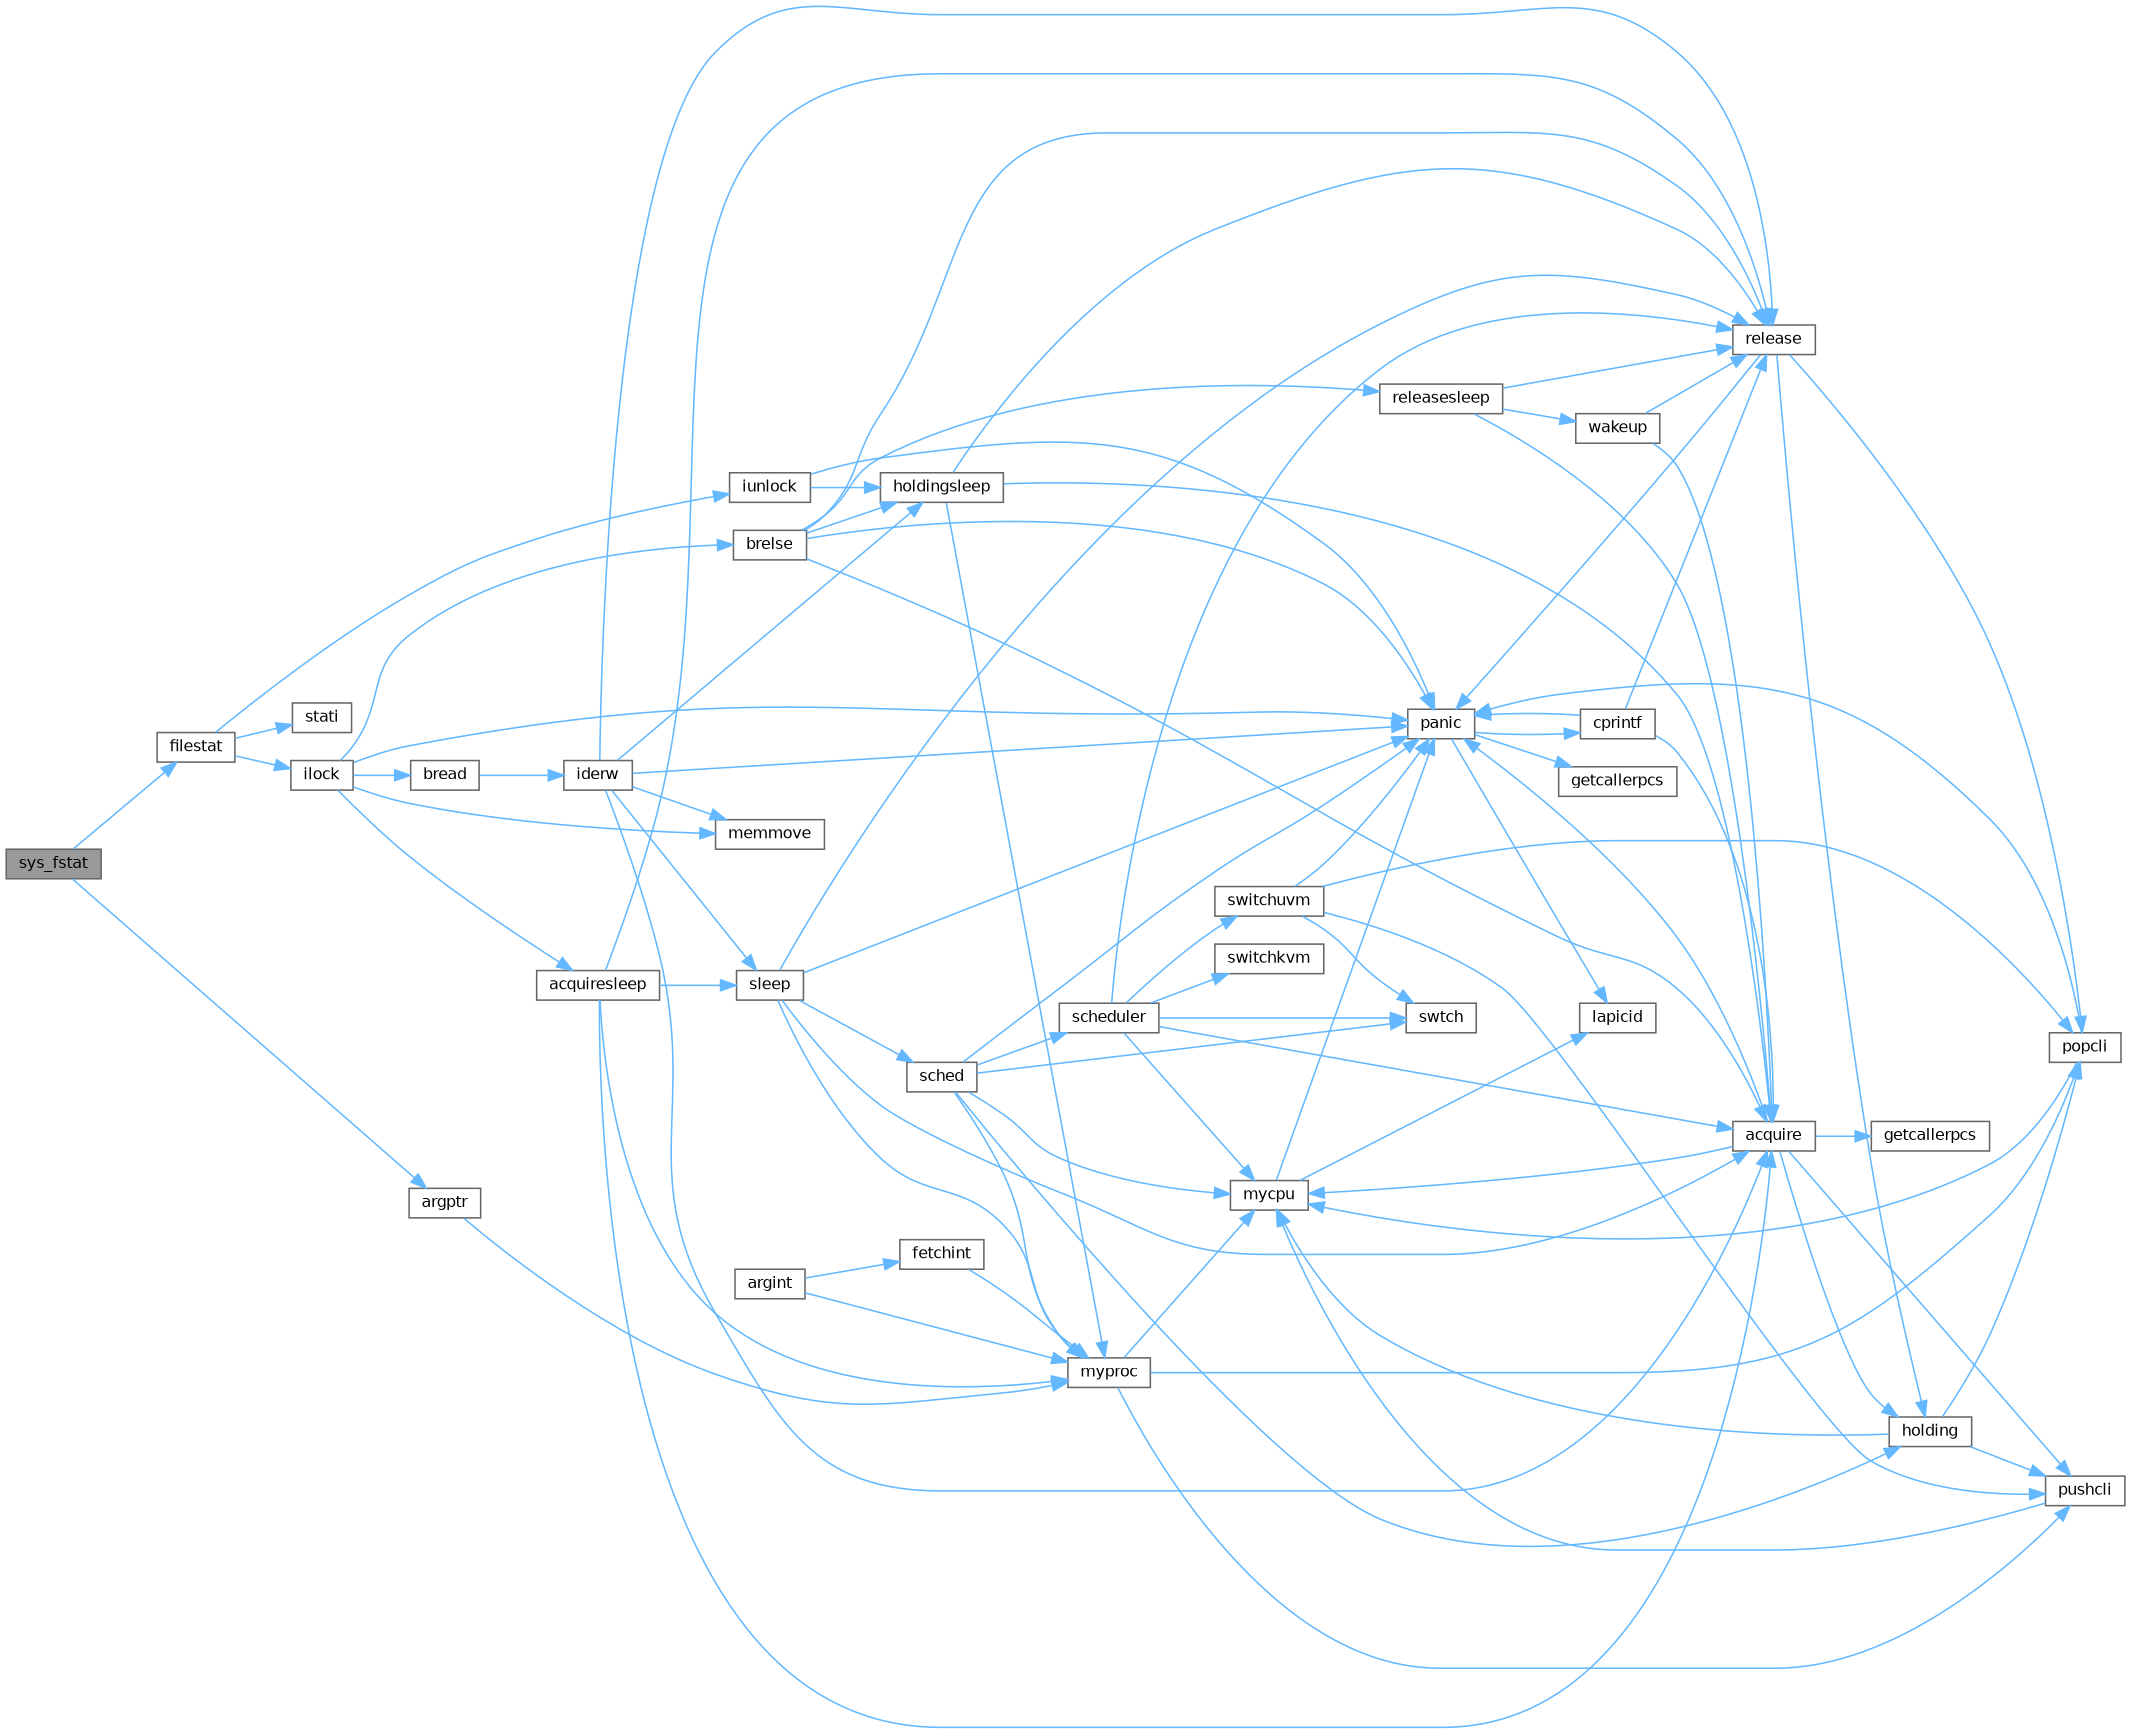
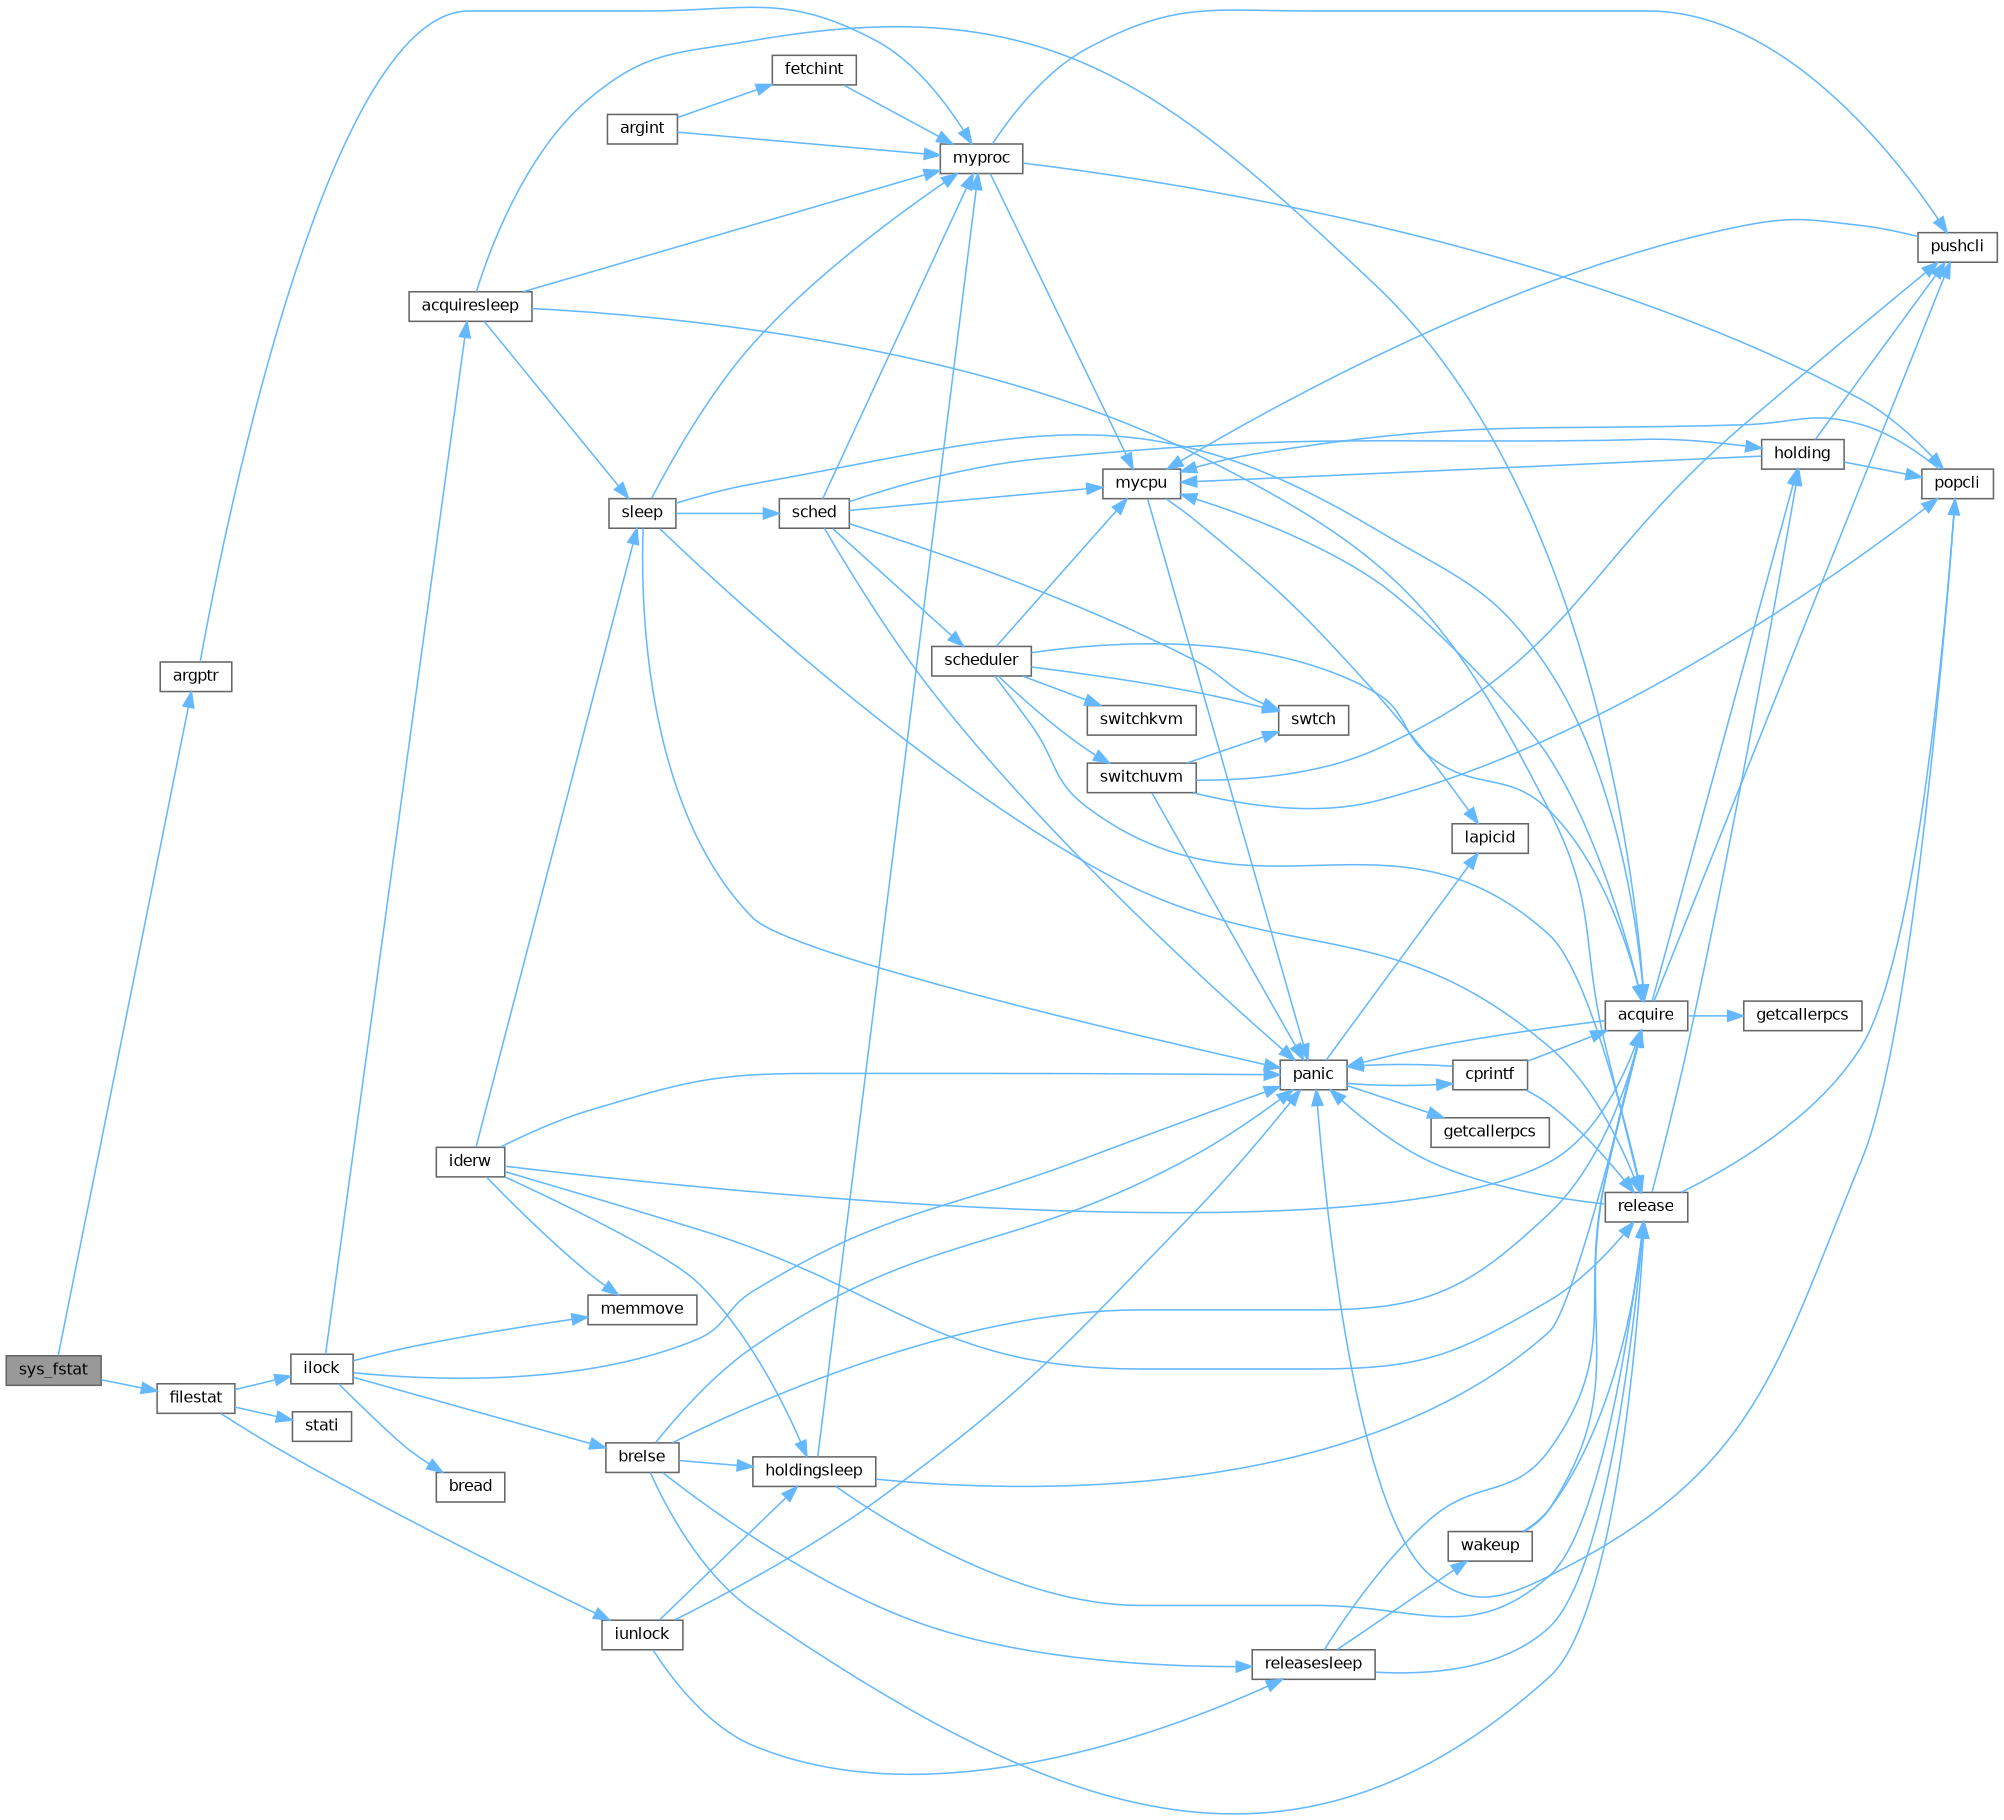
(514, 775) -> none
none -> (945, 1772)
